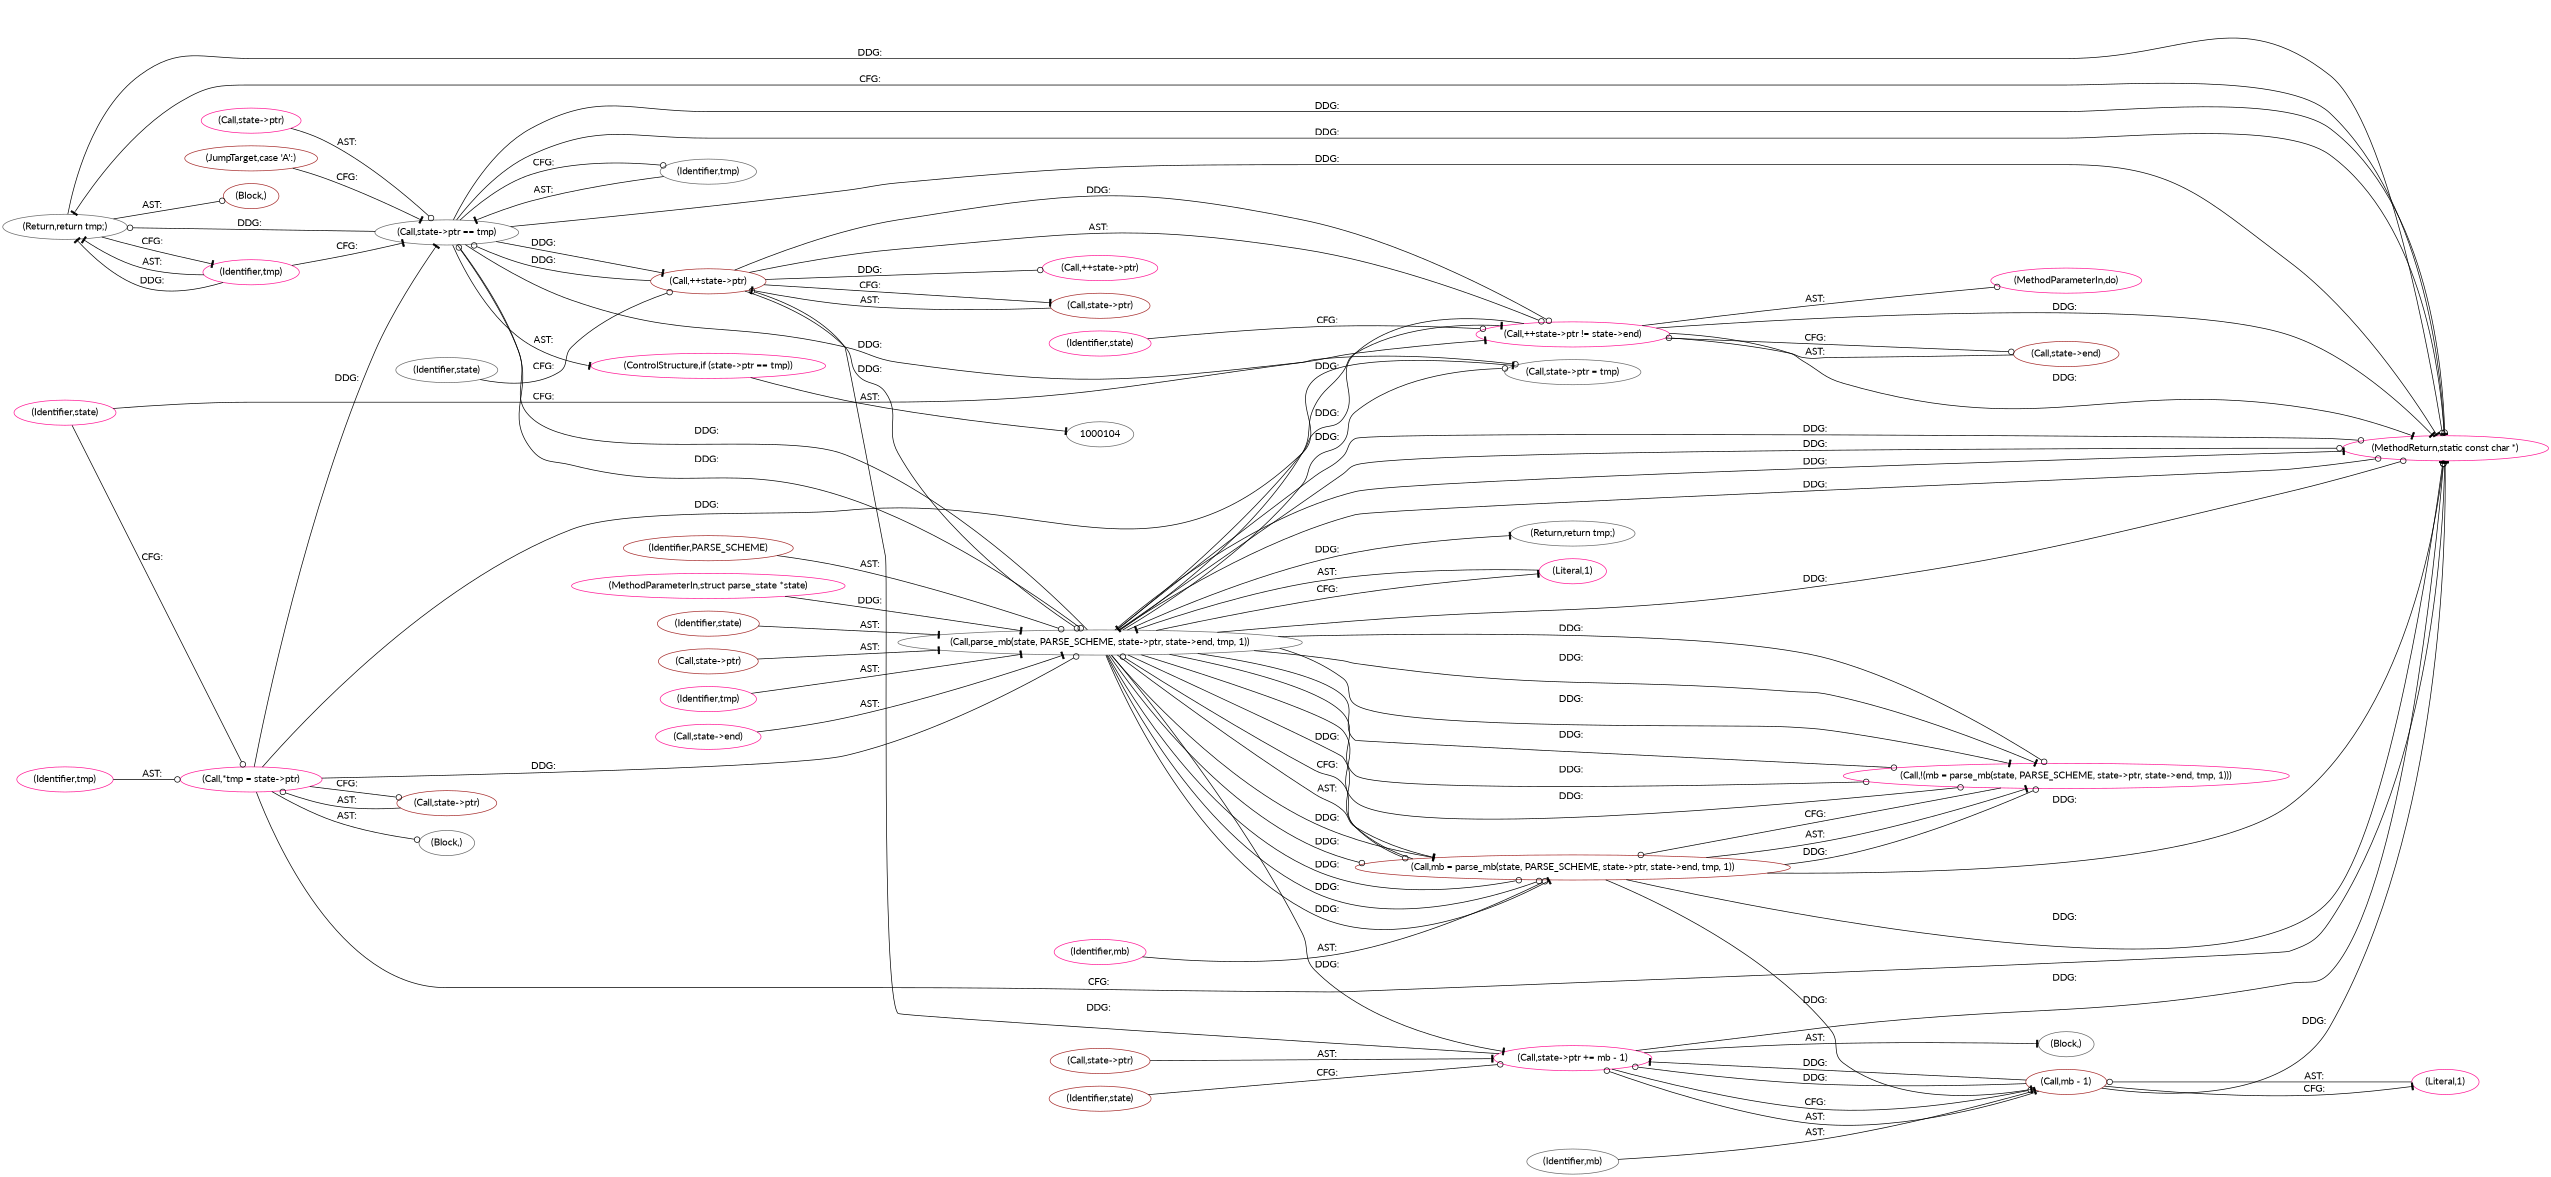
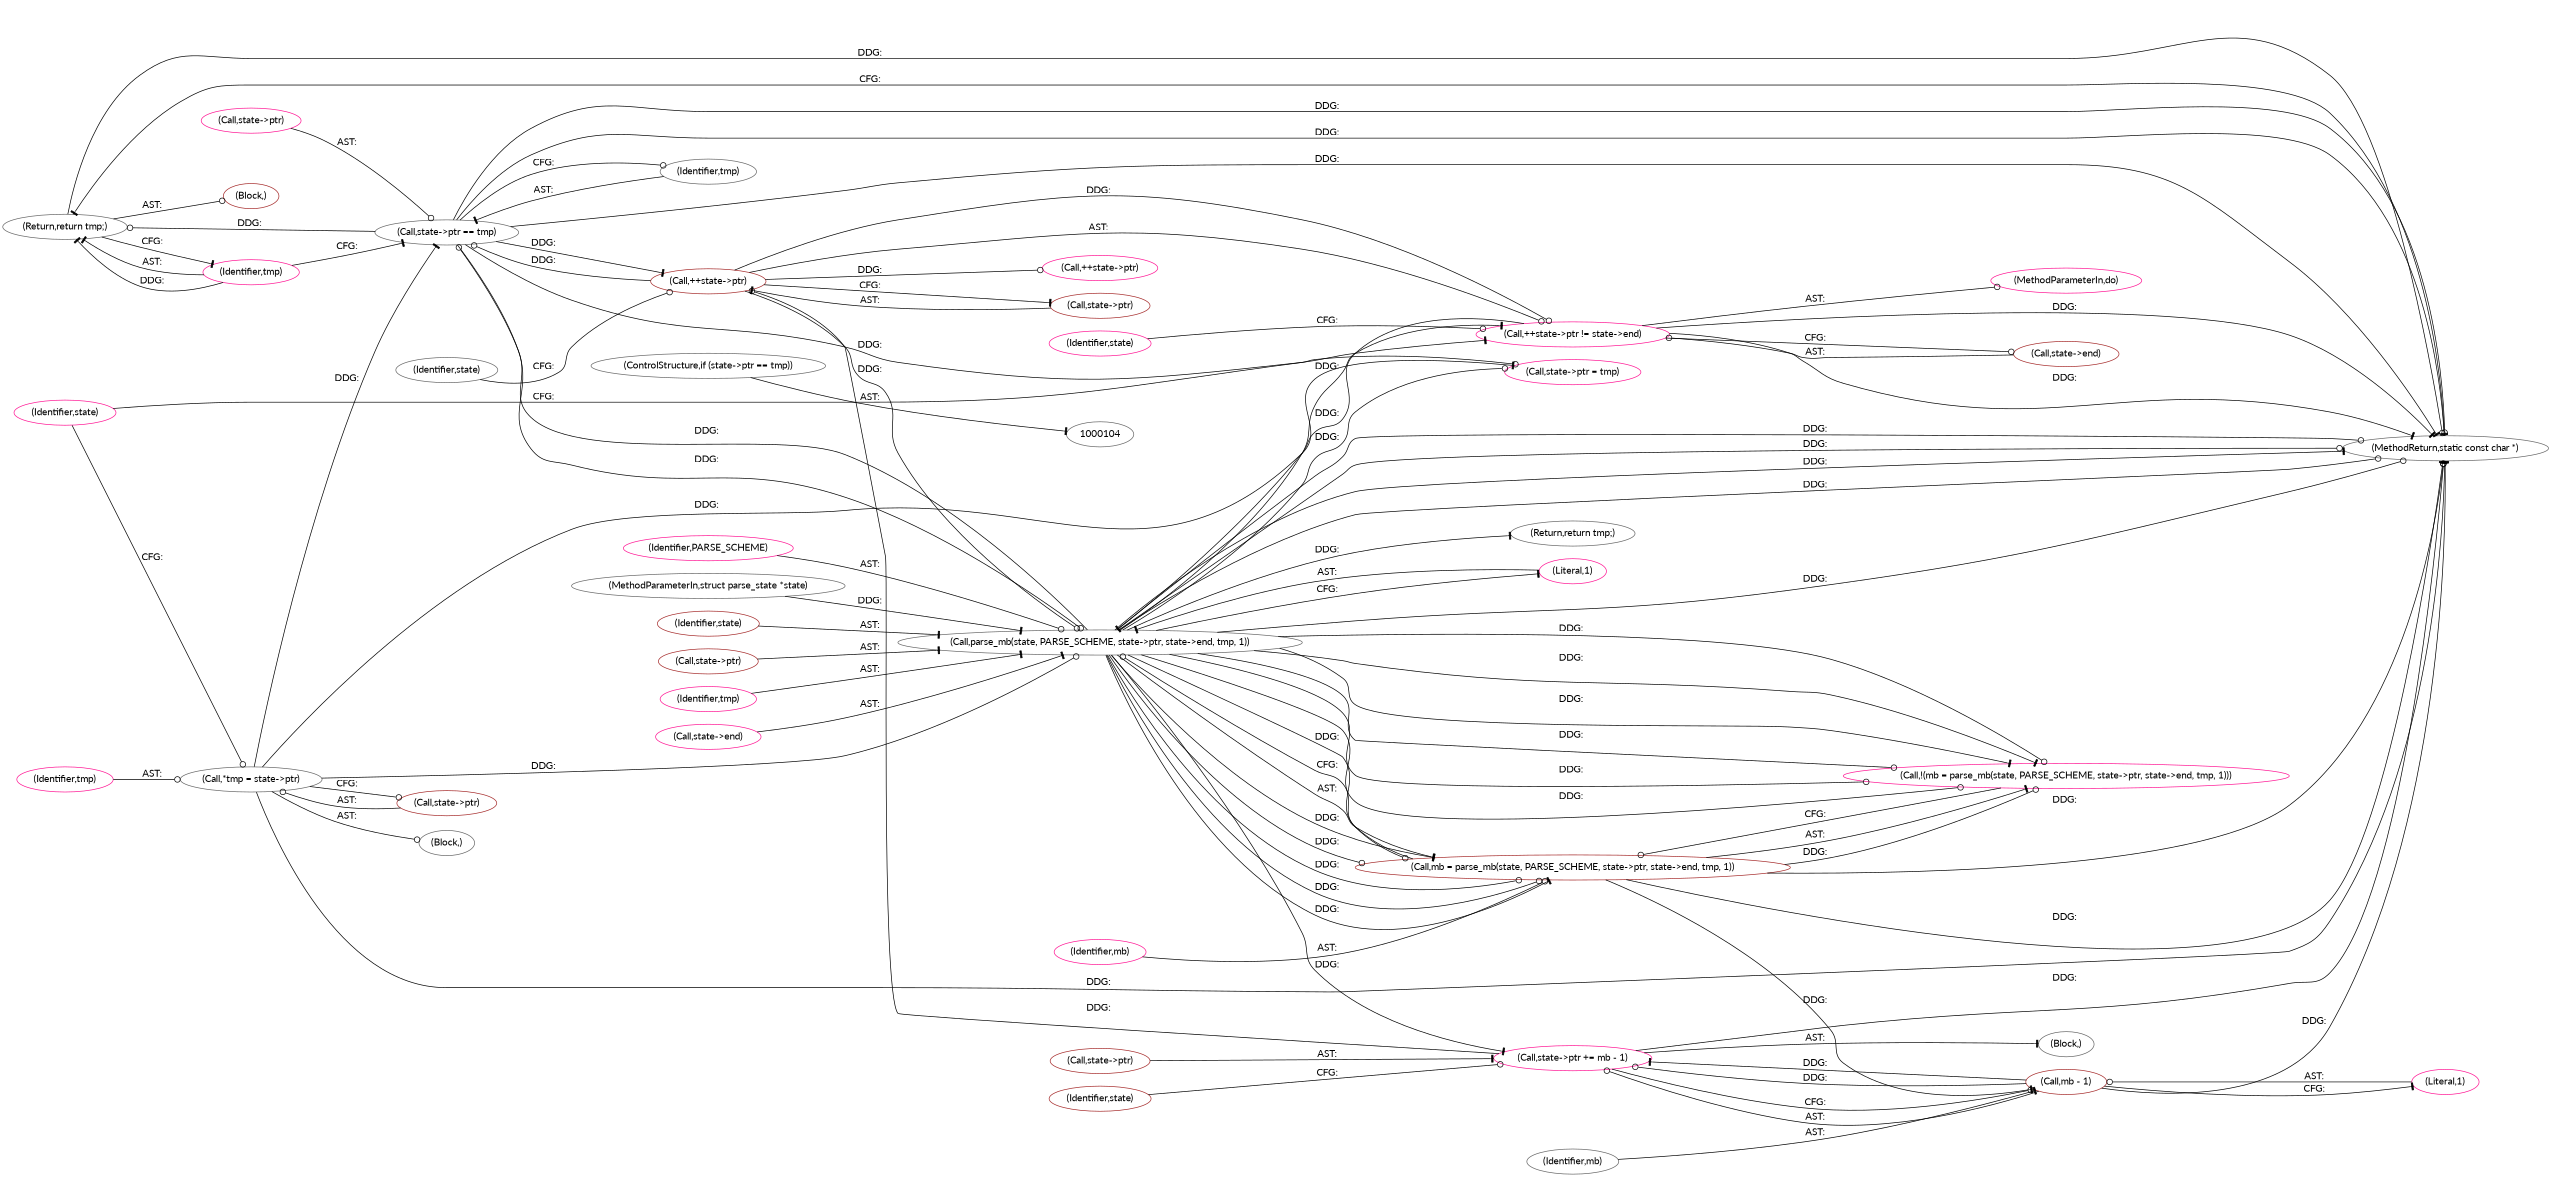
(251, 158) -> none
(498, 317) -> none
(708, 366) -> (708, 366)
(1573, 372) -> (1573, 372)
(2445, 448) -> (2445, 448)
(708, 548) -> (708, 548)
(708, 586) -> (708, 586)
(251, 779) -> (251, 779)
(1100, 982) -> (1100, 982)
